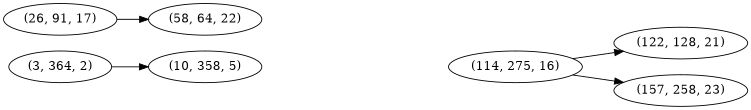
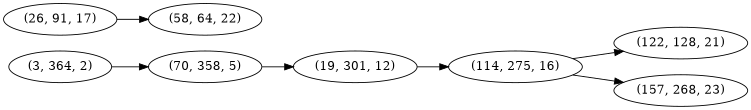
(205, 67) -> (205, 67)
none -> (355, 67)
(681, 91) -> (681, 91)
